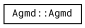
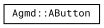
(43, 14) -> (52, 14)
